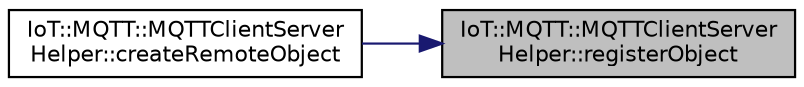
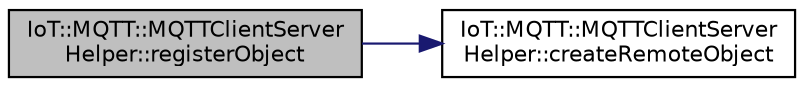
(391, 44) -> (391, 44)
